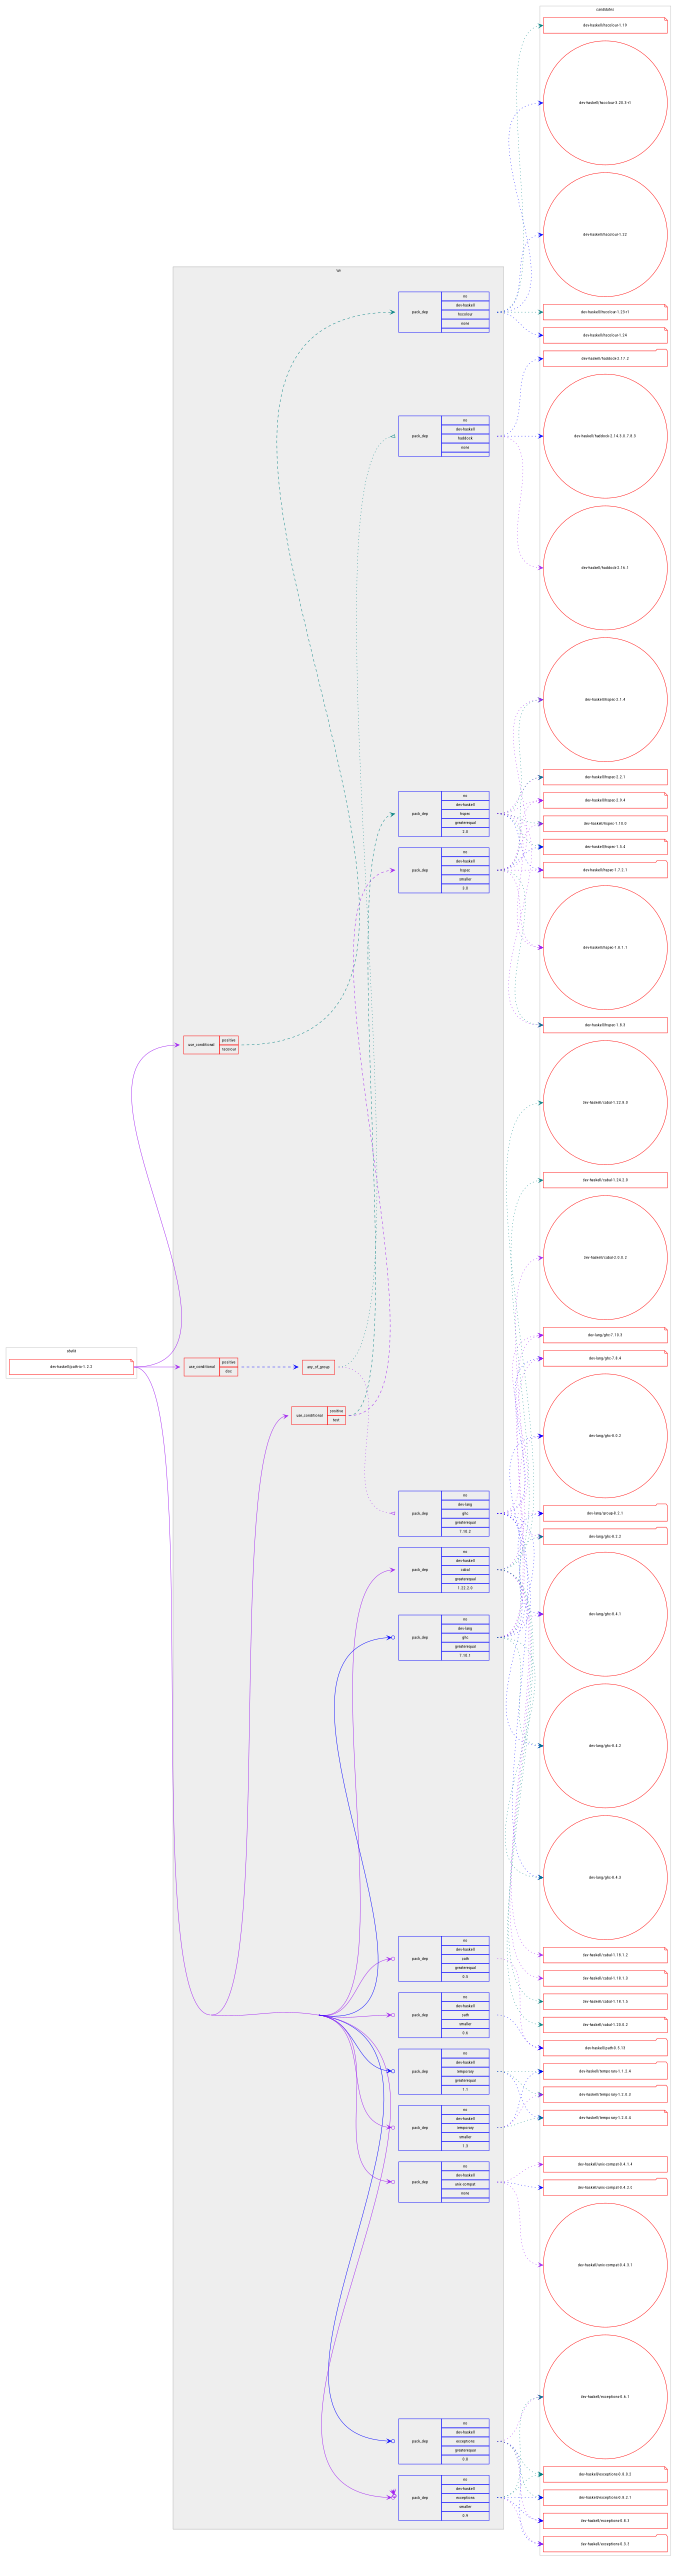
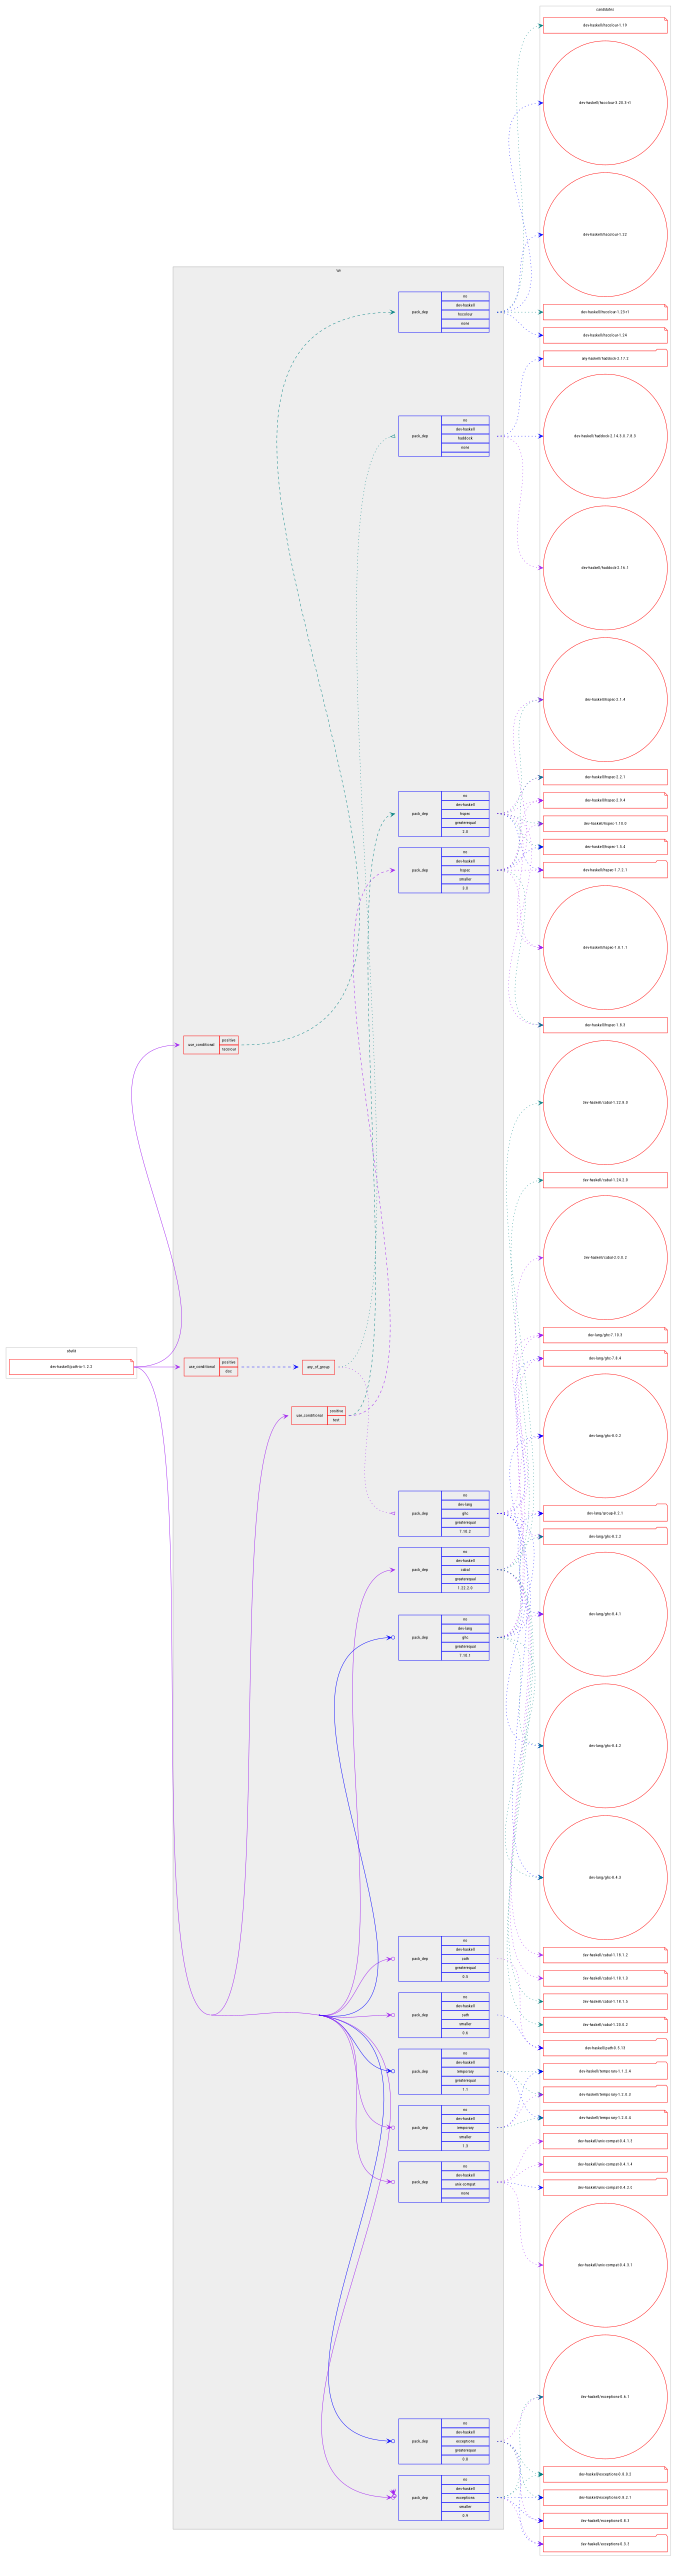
(605, 359) -> (605, 359)
none -> (605, 2141)
